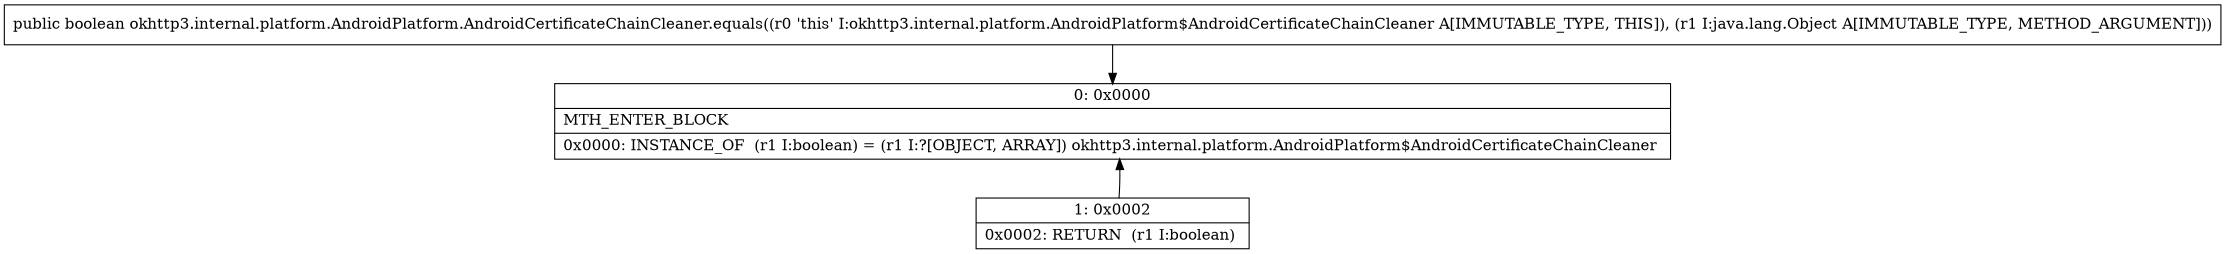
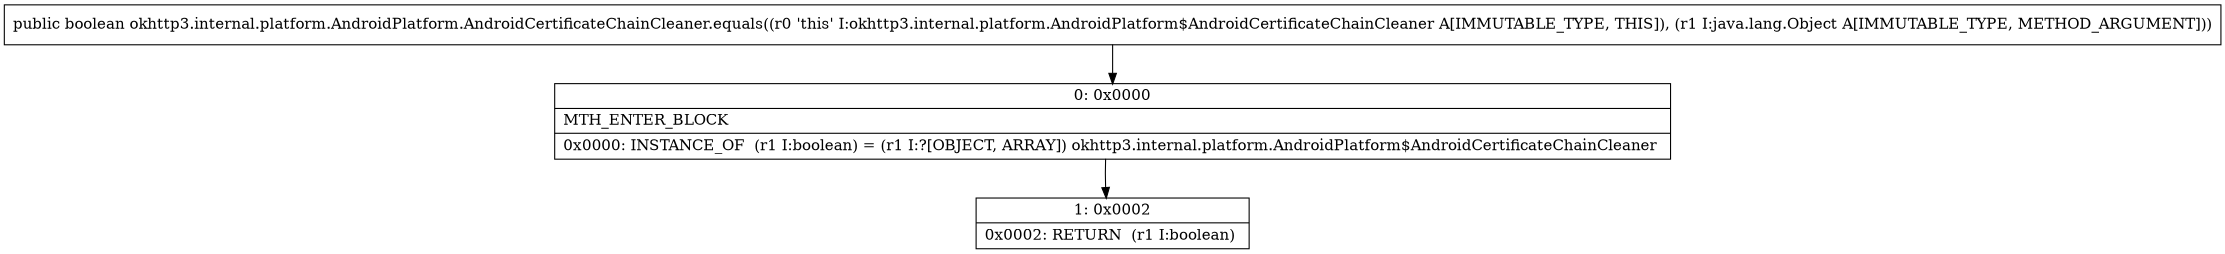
(1120, 184) -> (1105, 173)
